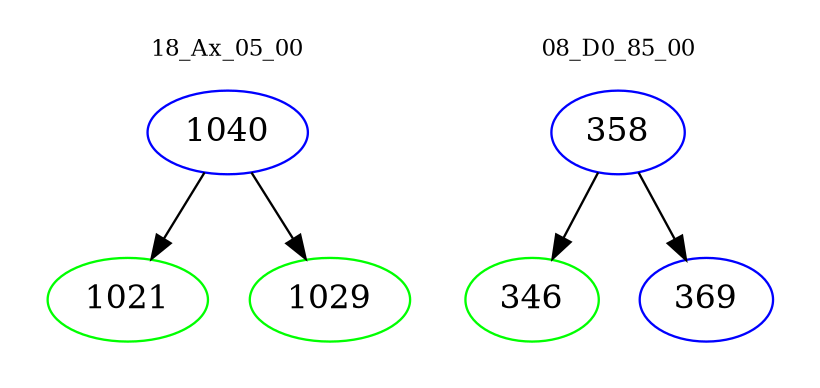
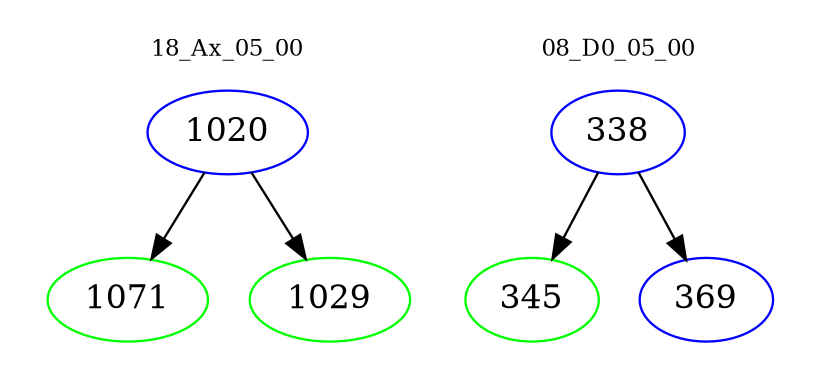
(619, 50) -> (619, 50)
(228, 132) -> (228, 132)
(618, 132) -> (618, 132)
(128, 300) -> (128, 300)
(532, 300) -> (532, 300)
